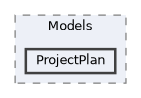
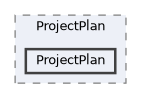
(71, 27) -> (71, 27)
